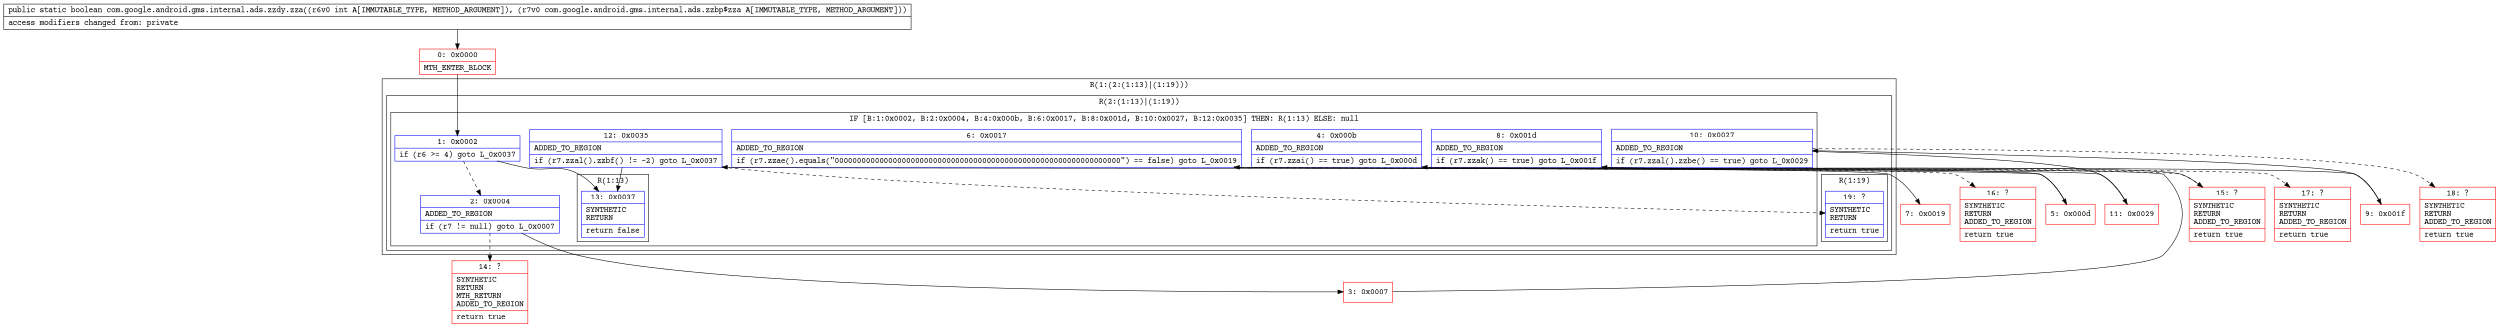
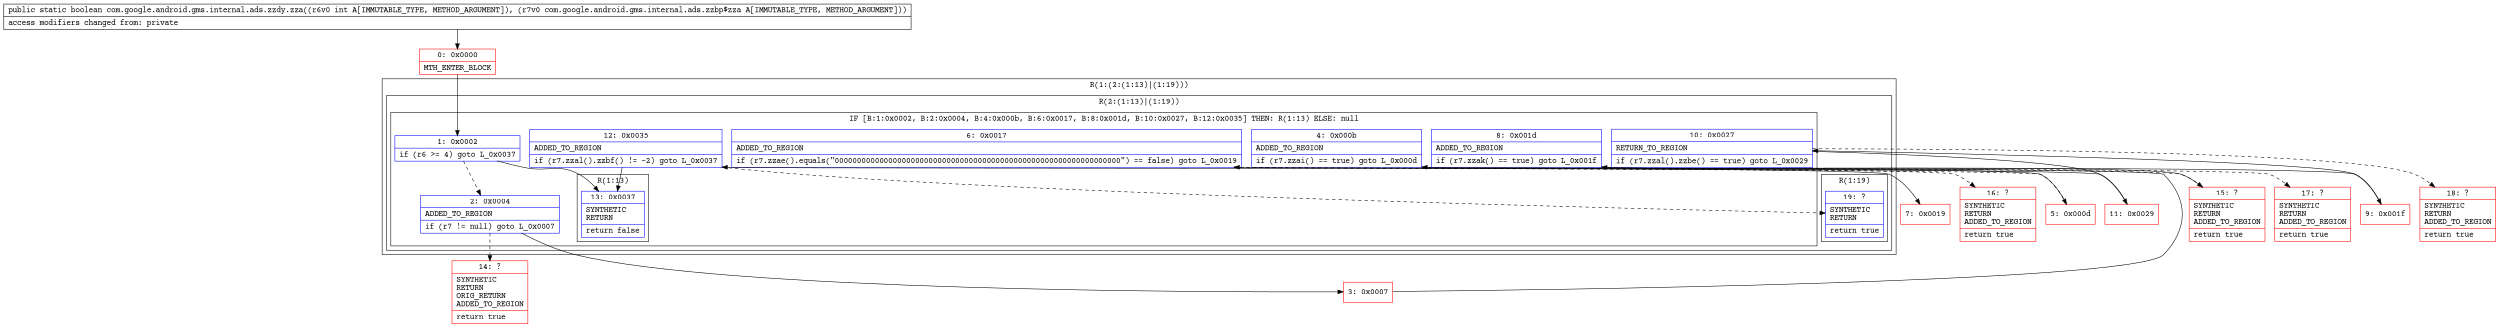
(1649, 148) -> (1652, 148)
(1660, 169) -> (1660, 169)
(479, 296) -> (481, 296)
